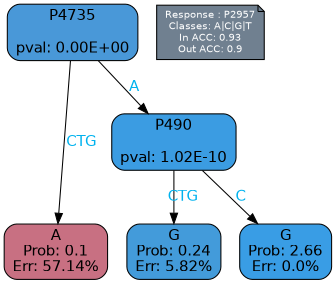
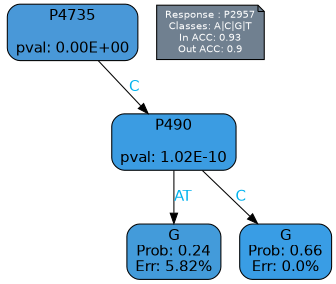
(134, 87) -> (134, 87)
(183, 197) -> (183, 197)
(56, 252) -> none
(286, 252) -> (286, 252)
